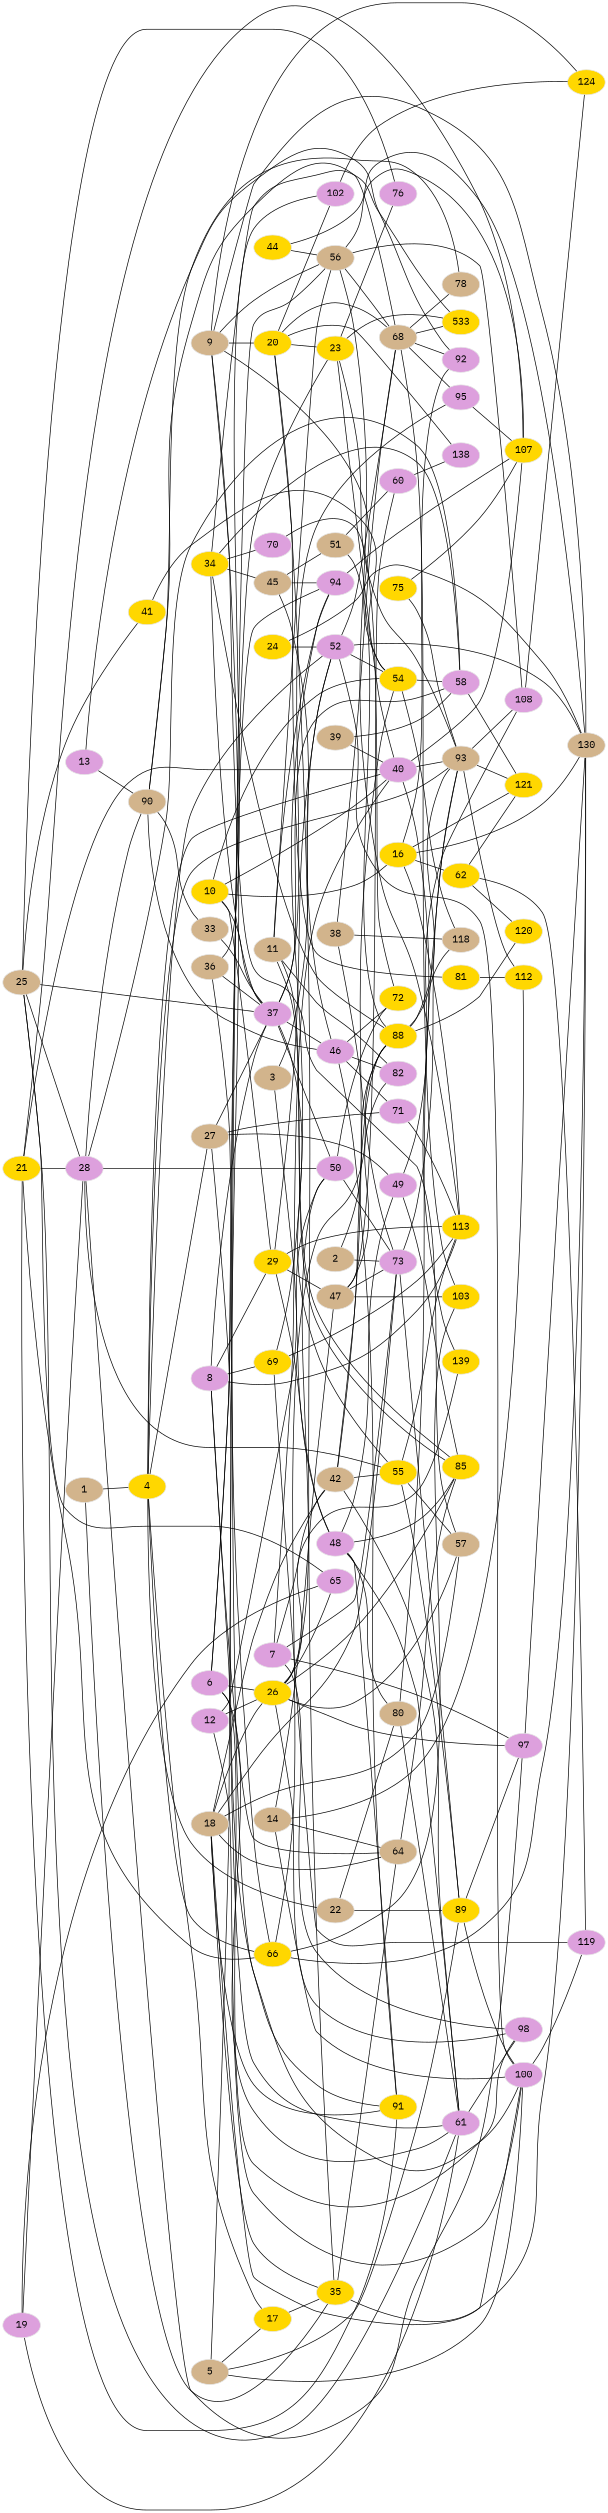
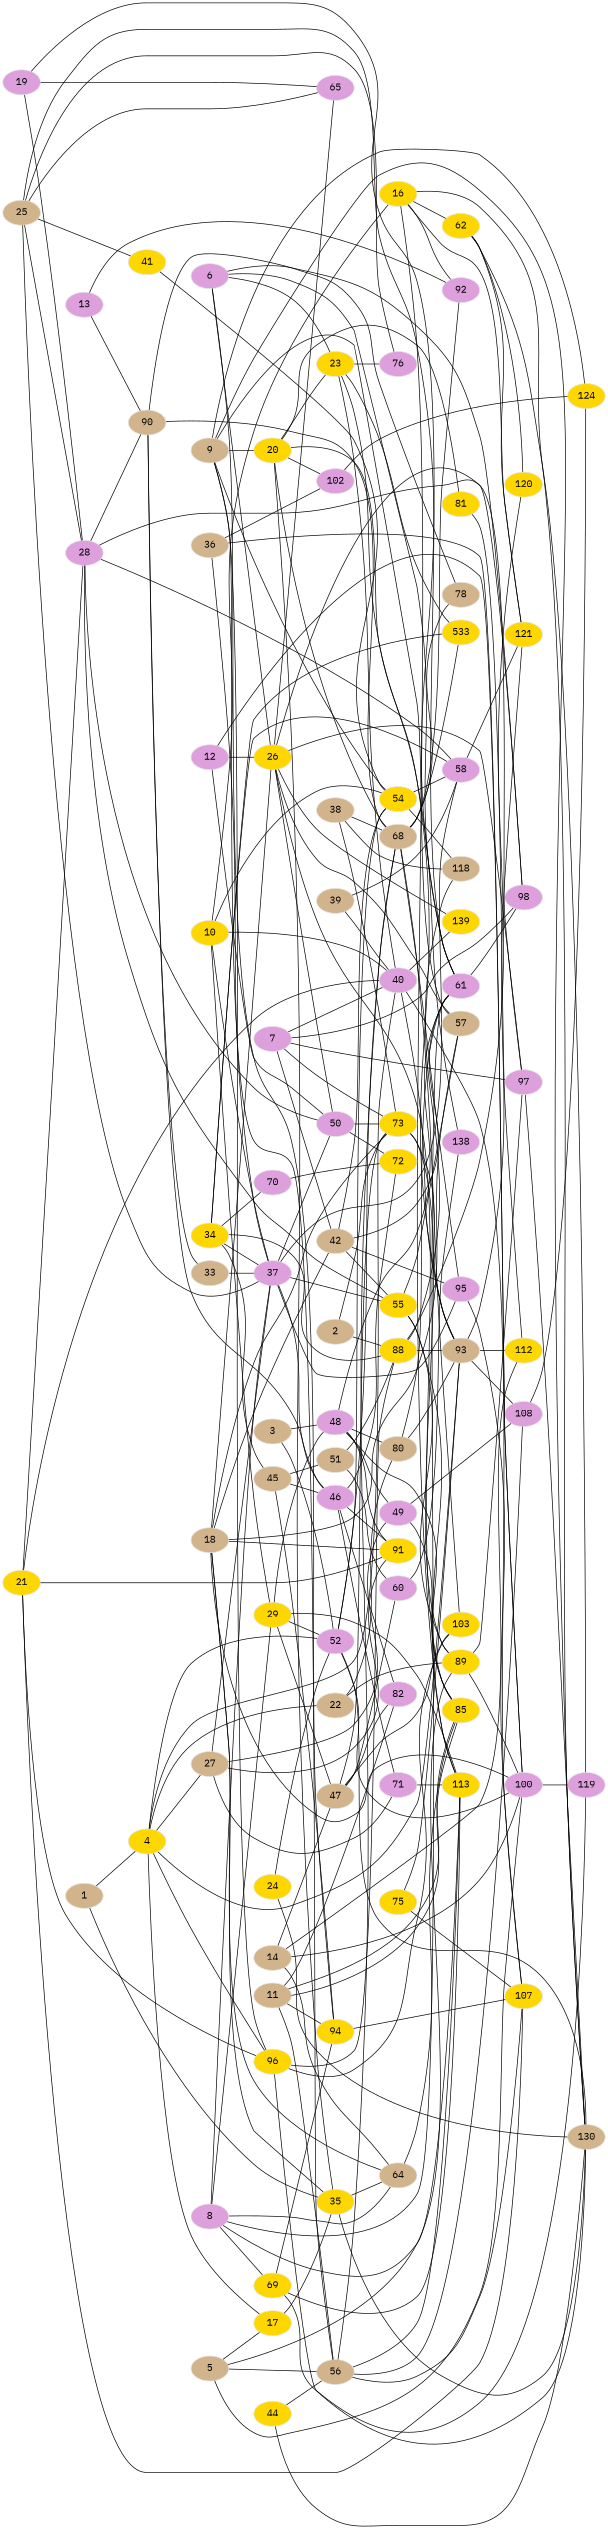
(335, 583) -> (335, 2032)
(357, 1255) -> (400, 1266)
(398, 1262) -> (398, 1124)
(273, 1954) -> (273, 2062)
